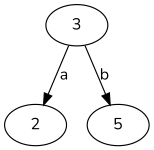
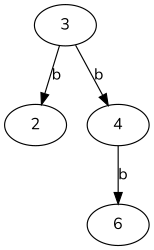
(64, 75) -> (57, 75)
(118, 125) -> (118, 125)
none -> (118, 225)
